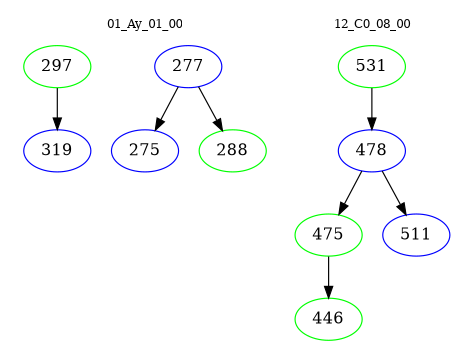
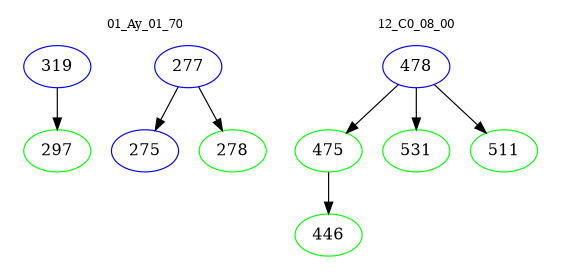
(145, 25) -> (145, 25)
(57, 103) -> (57, 103)
(372, 103) -> (416, 103)
(233, 151) -> (233, 151)
(416, 235) -> (504, 151)
